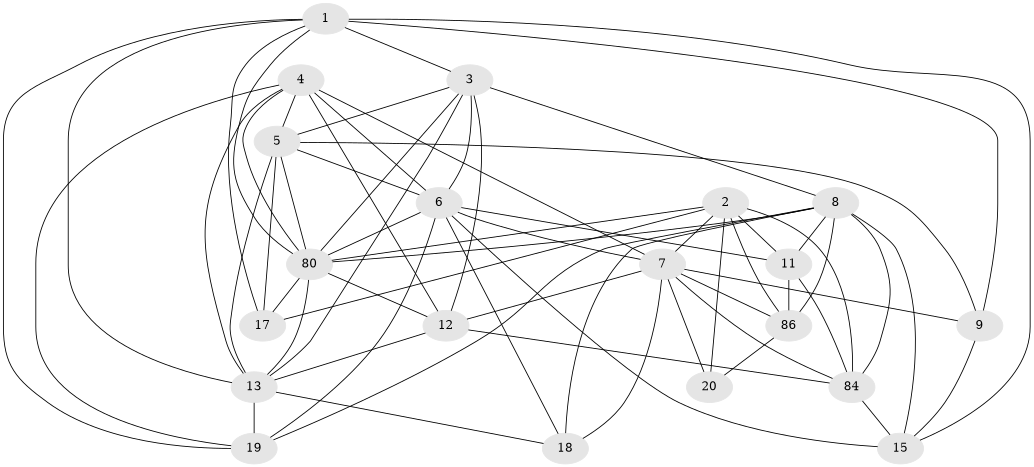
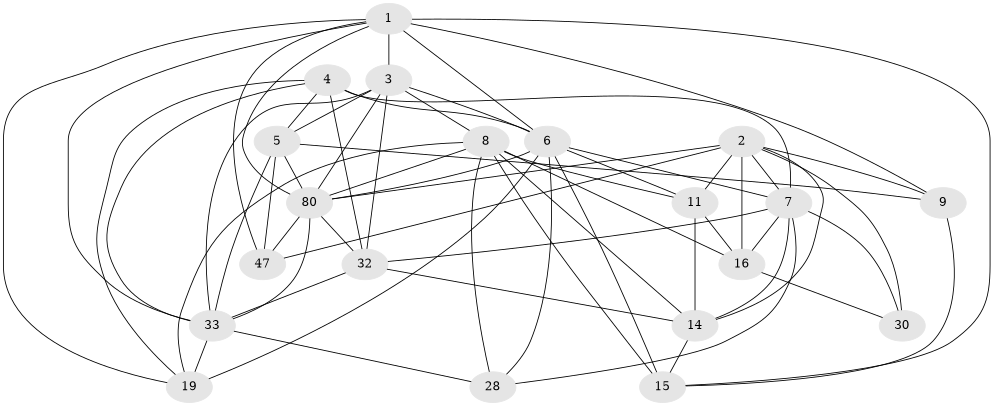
(250, 168) -> none
(364, 175) -> (468, 80)
(821, 295) -> (845, 168)
(263, 326) -> (263, 264)
(446, 326) -> (365, 264)
(789, 326) -> (742, 264)
(254, 387) -> (212, 326)
(710, 387) -> (902, 326)
(852, 387) -> (695, 326)
(565, 449) -> (493, 387)
